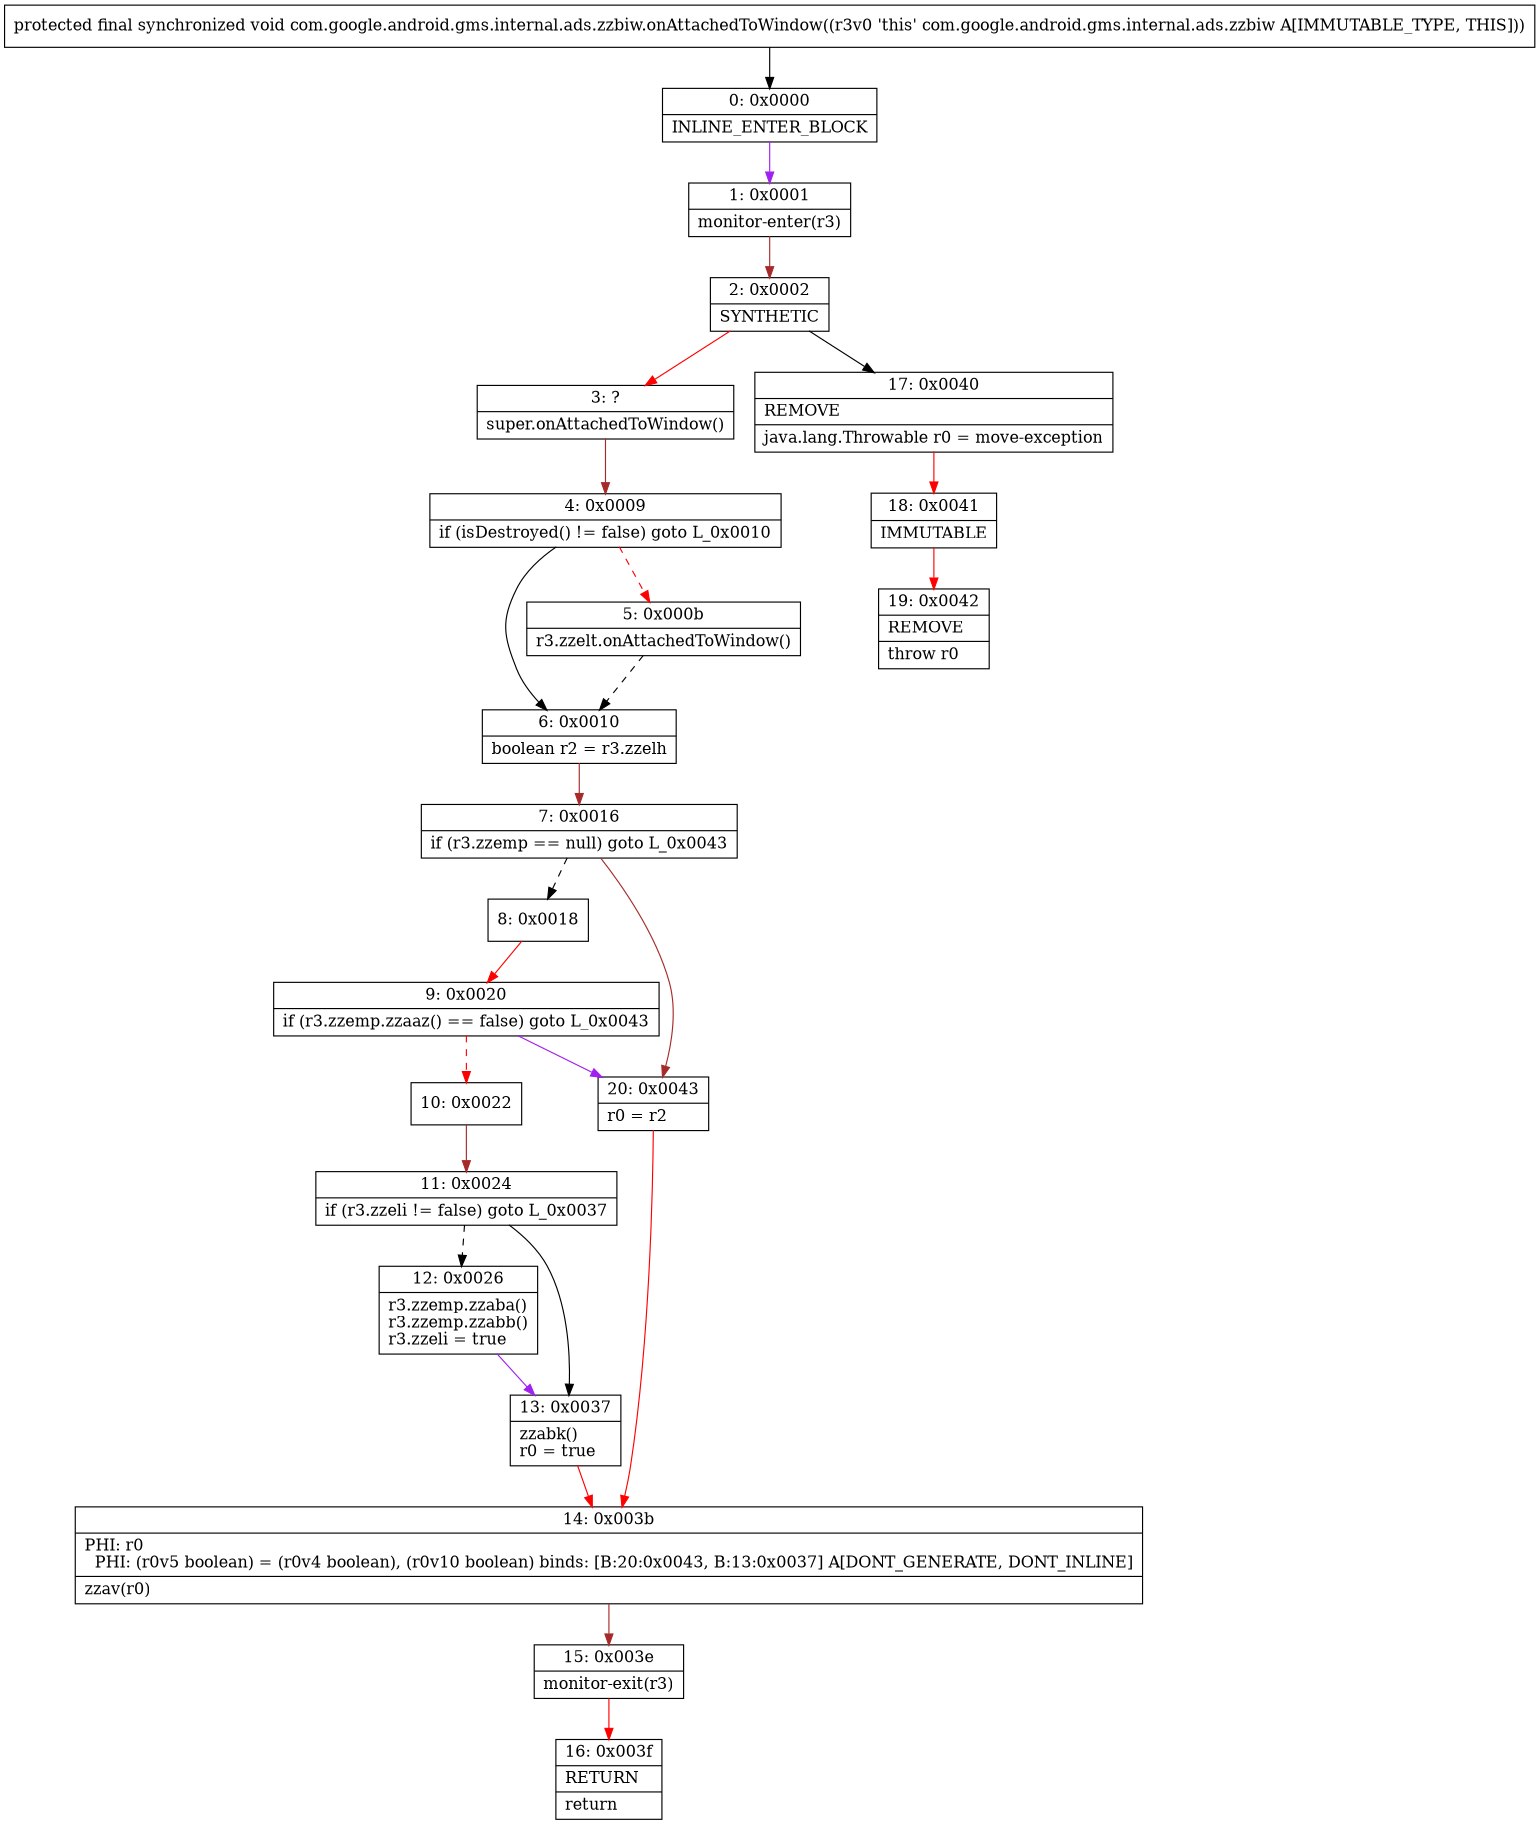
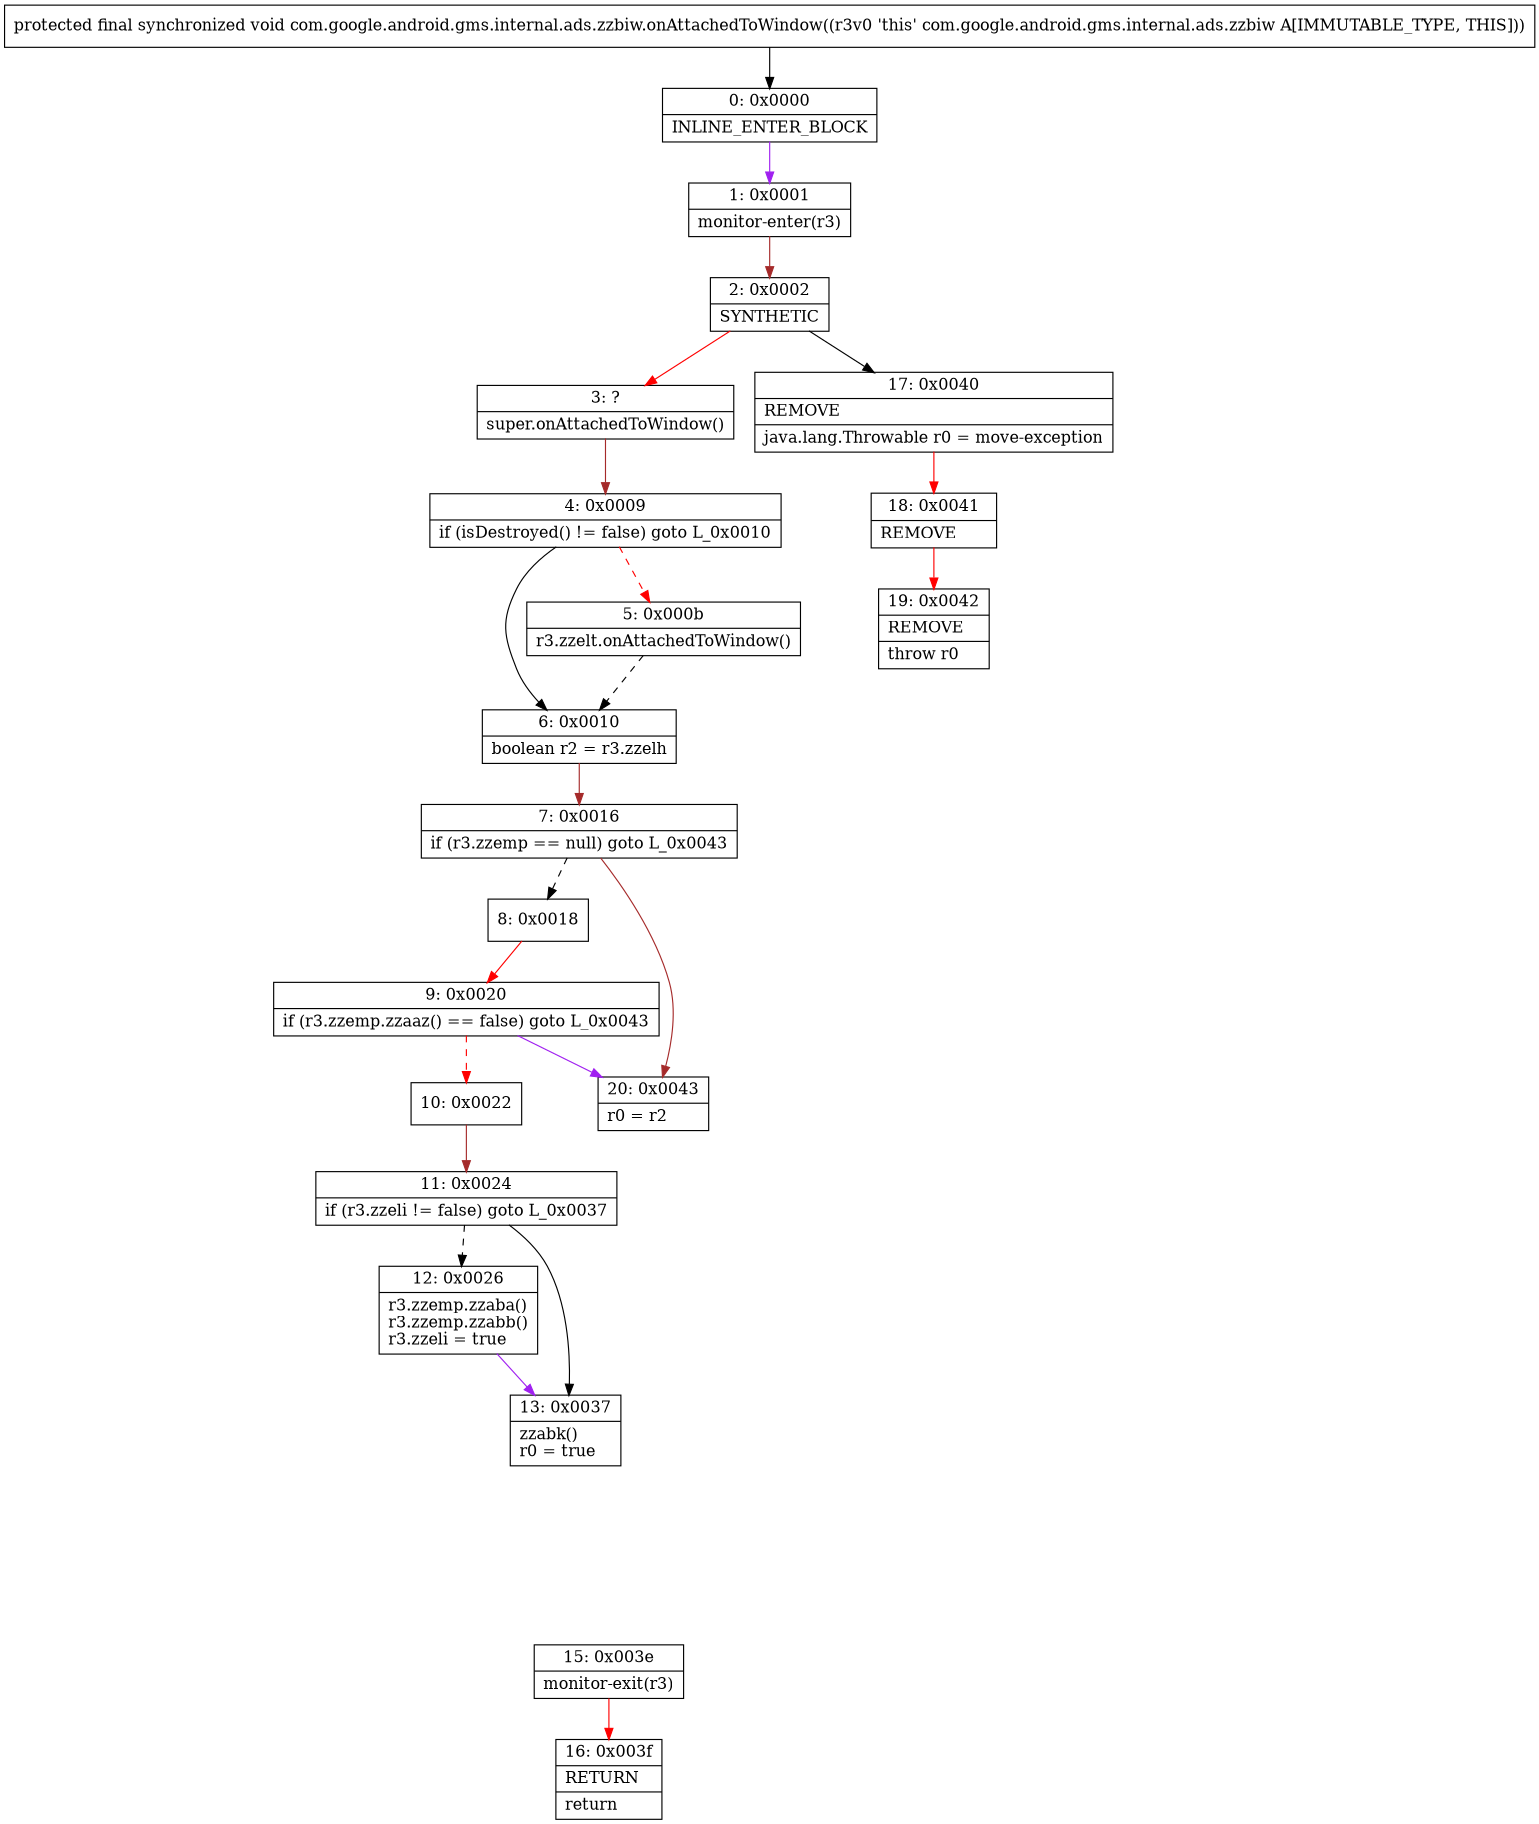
(934, 534) -> (918, 534)
(609, 1555) -> none
